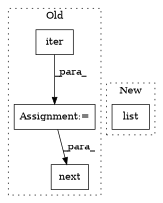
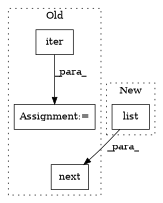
(61, 144) -> (106, 144)
